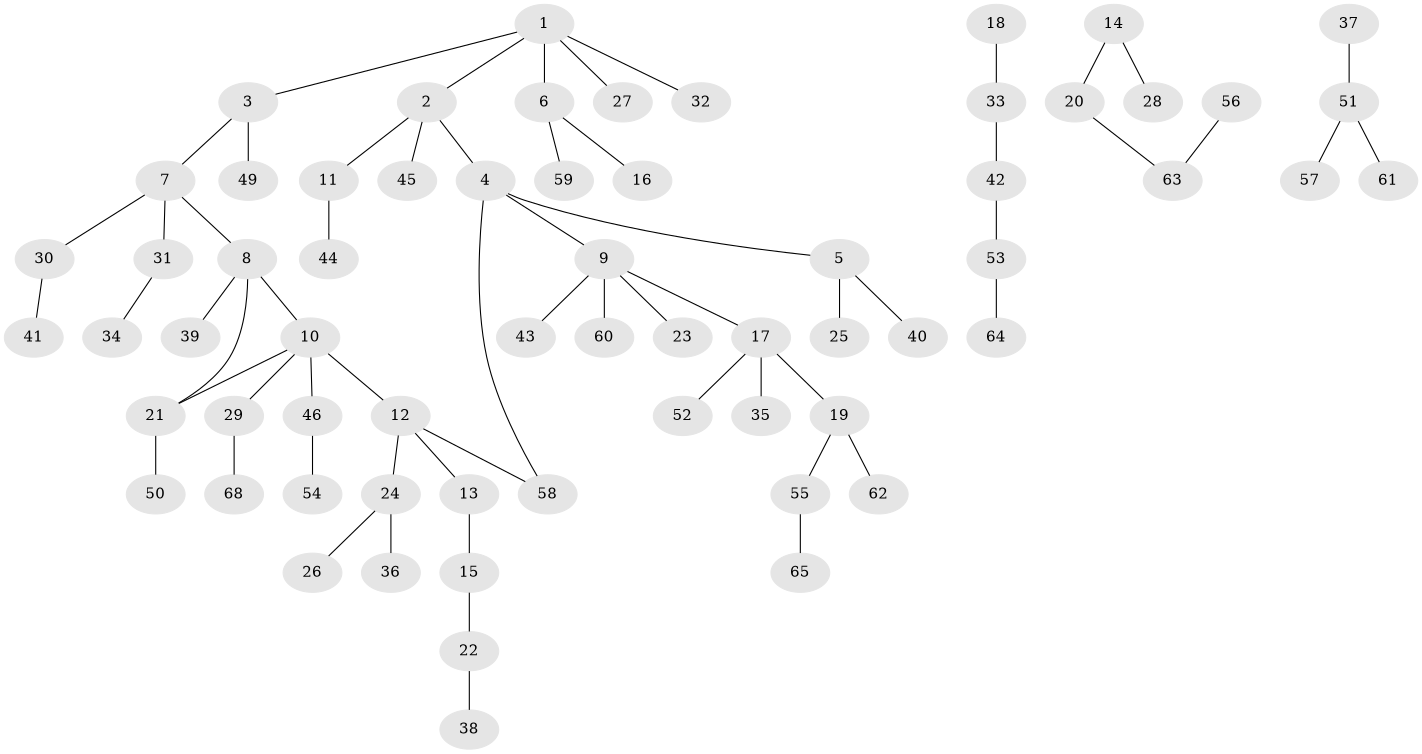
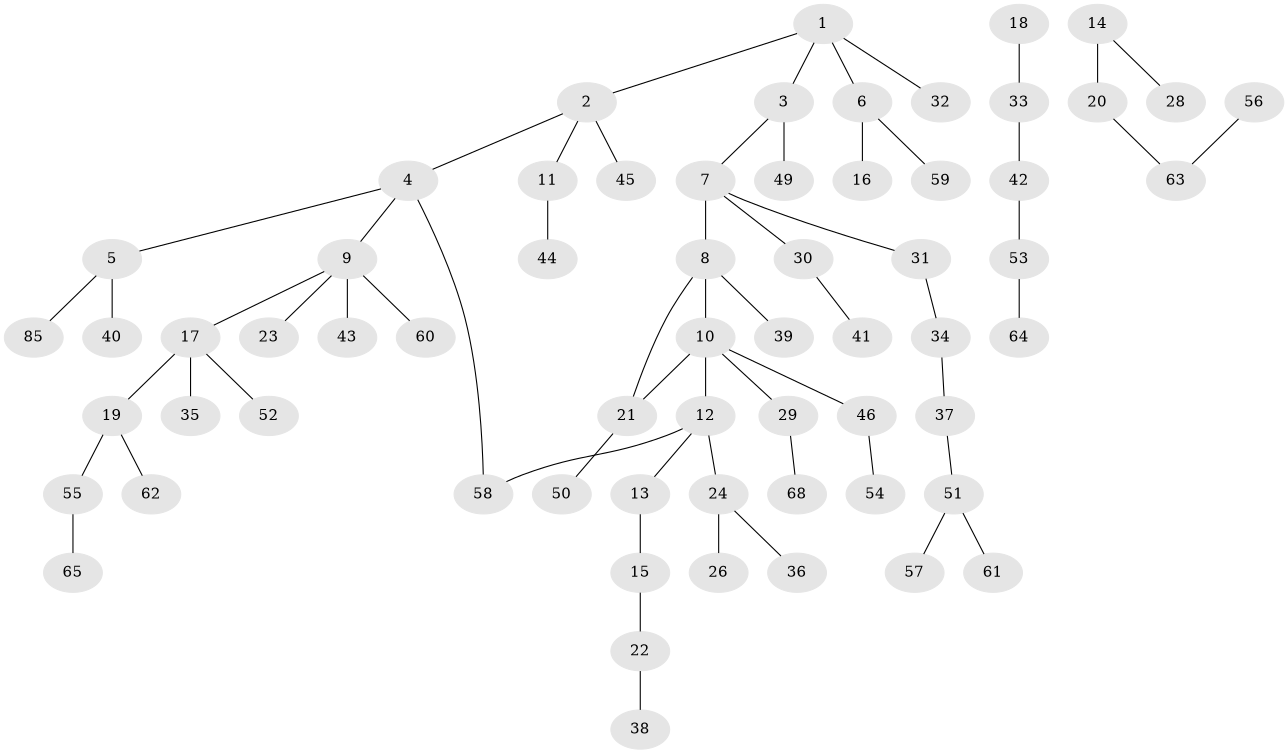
(623, 102) -> none
(840, 338) -> (34, 338)
none -> (943, 377)
